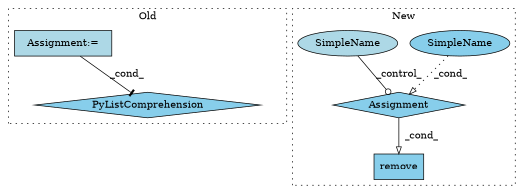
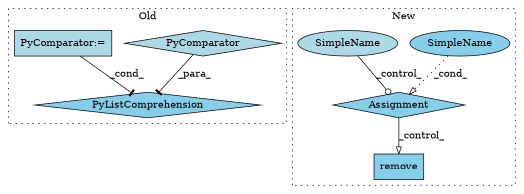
(63, 43) -> (63, 43)
none -> (203, 43)
(422, 136) -> (422, 136)
